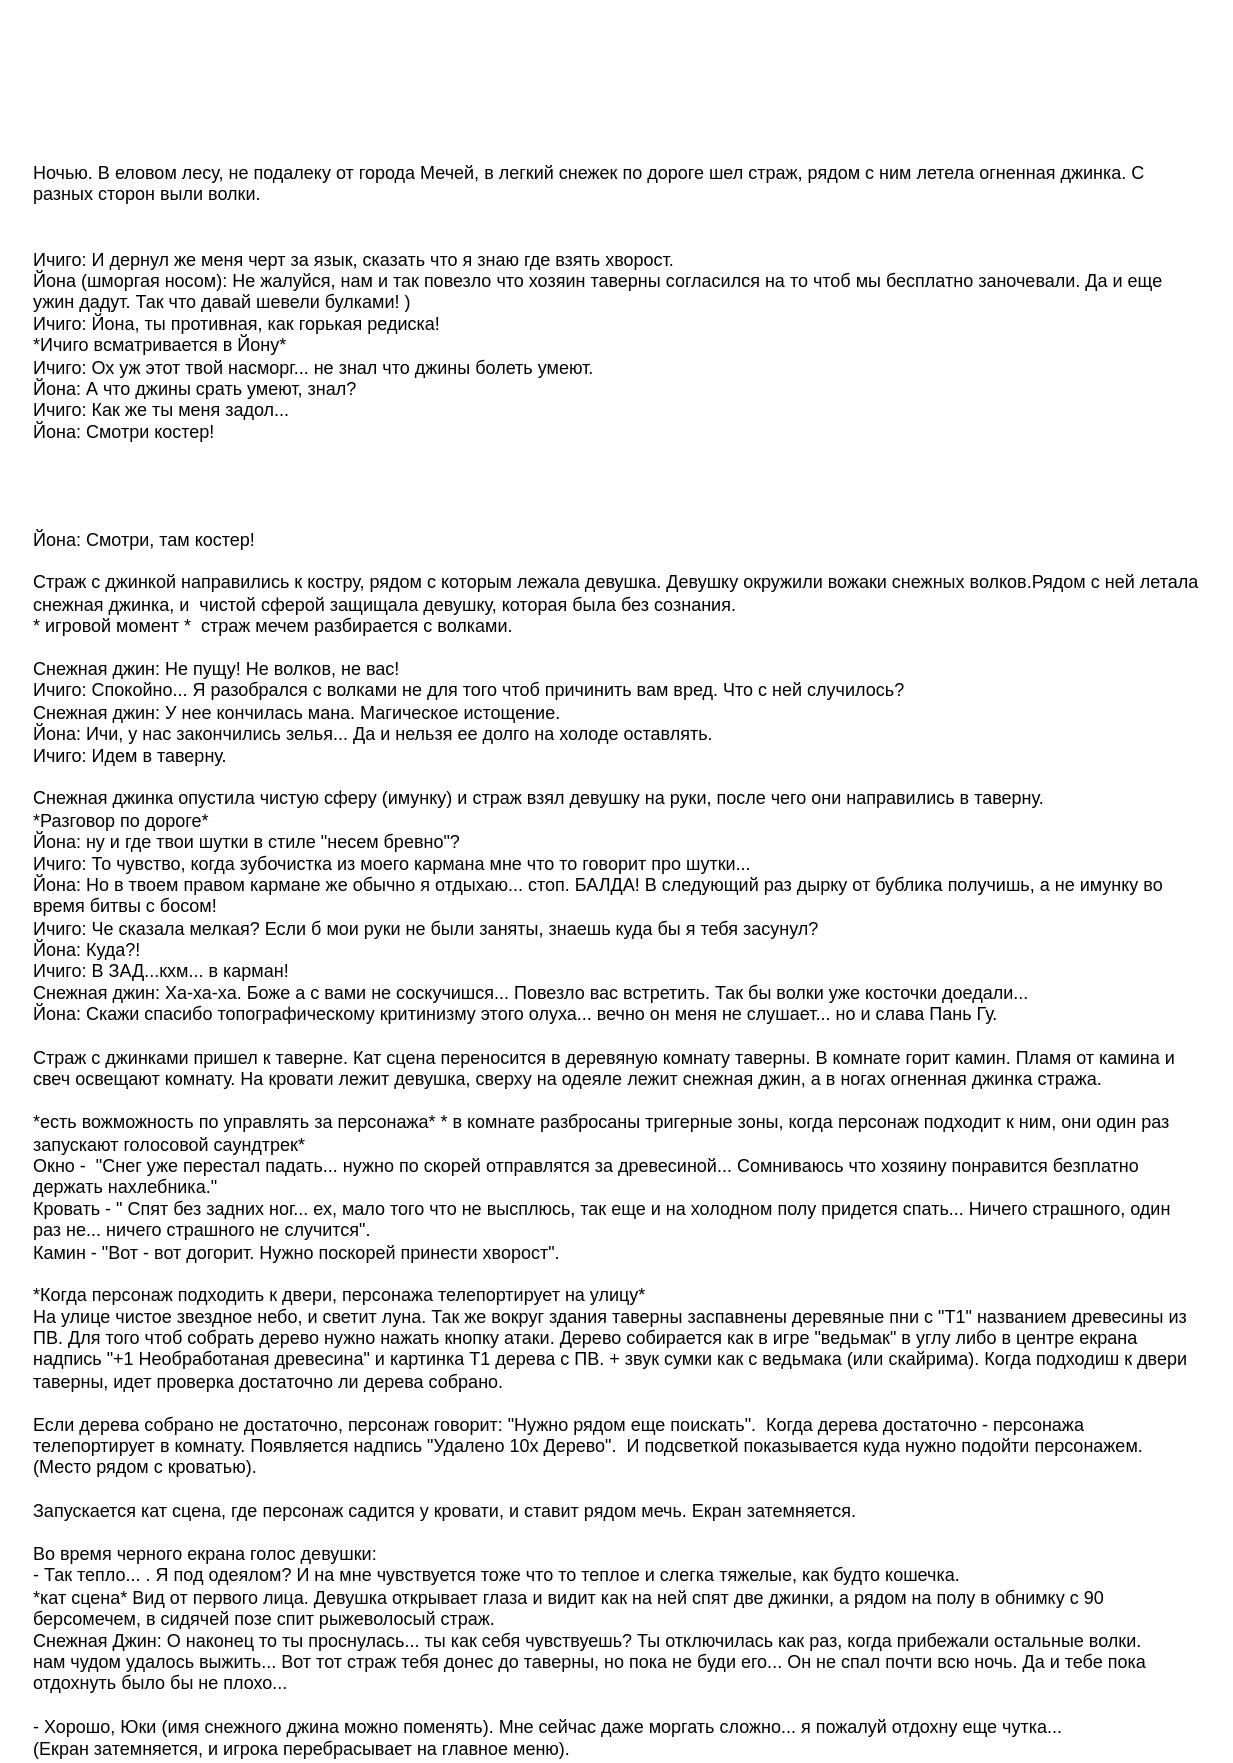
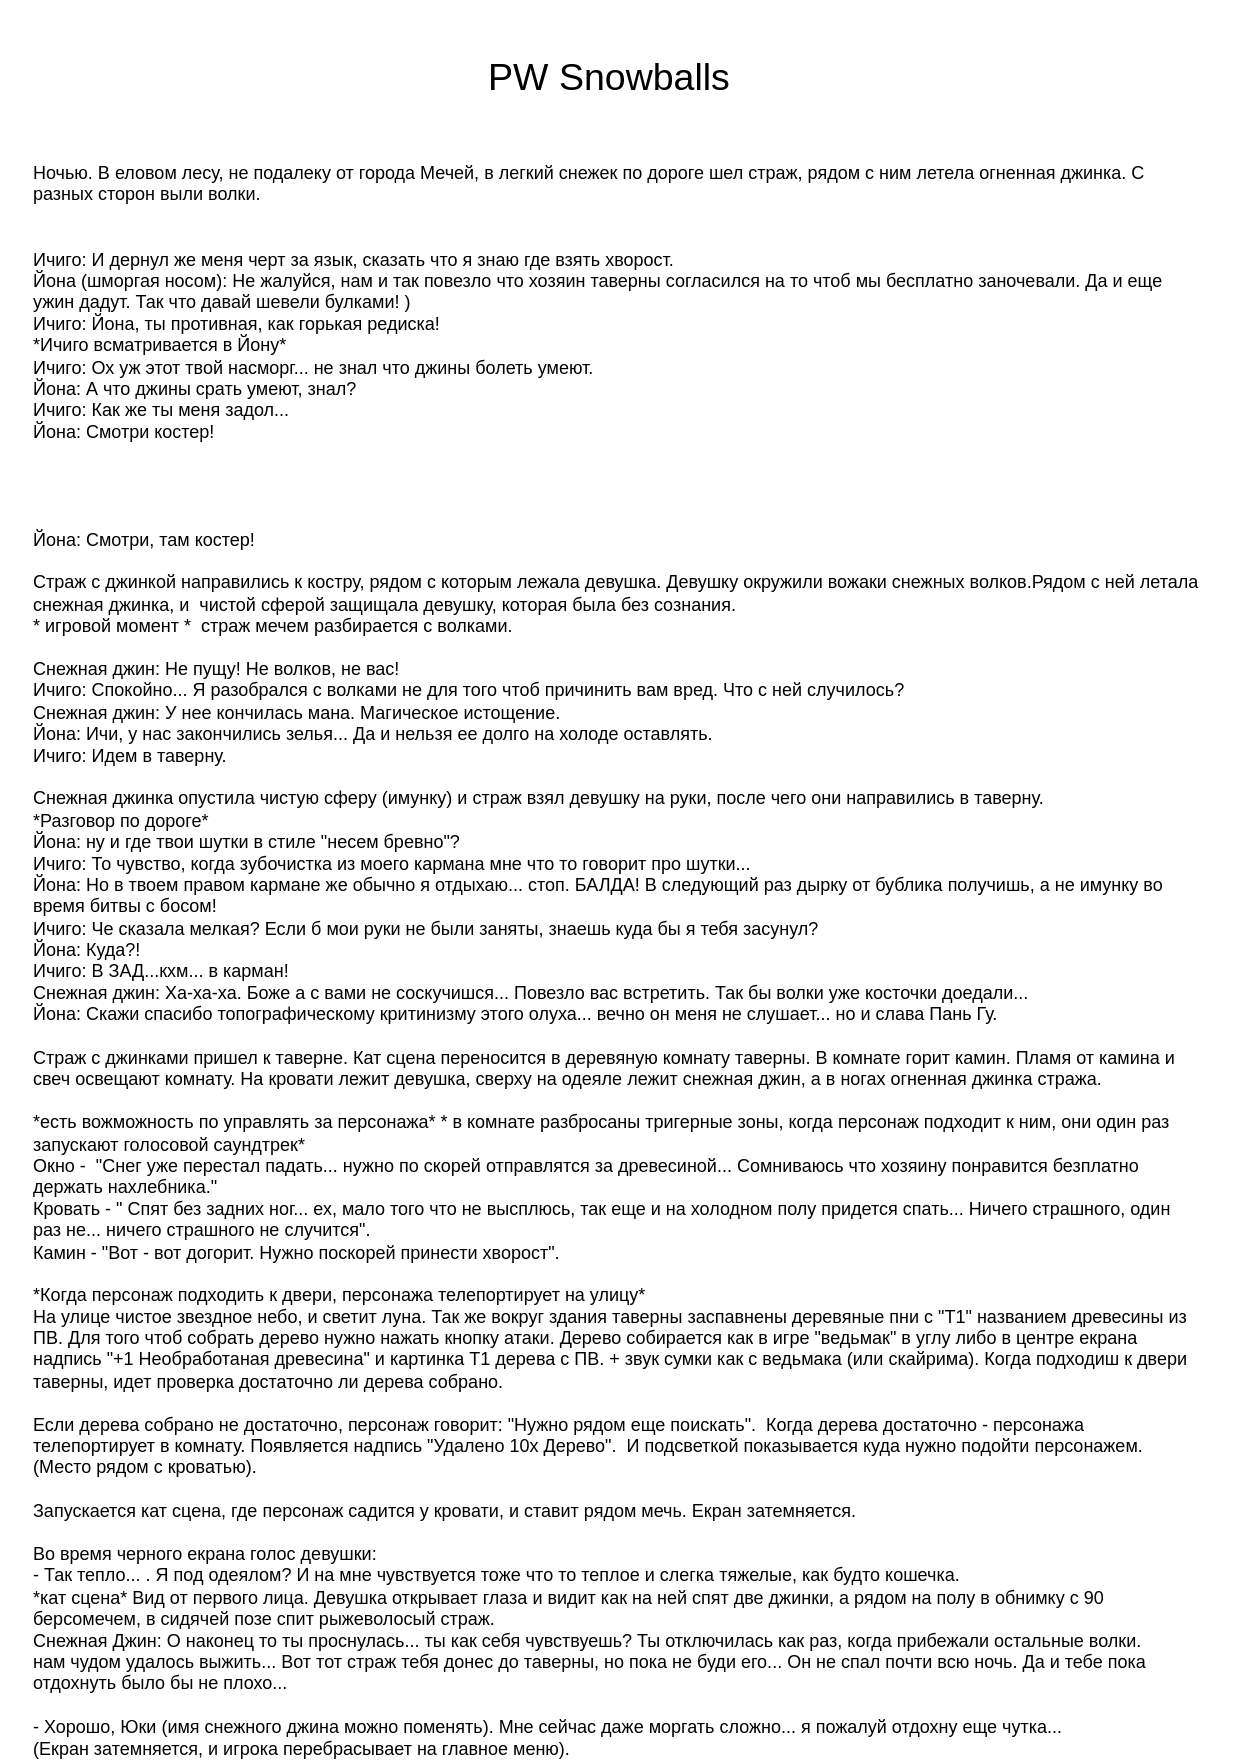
none -> (610, 76)
